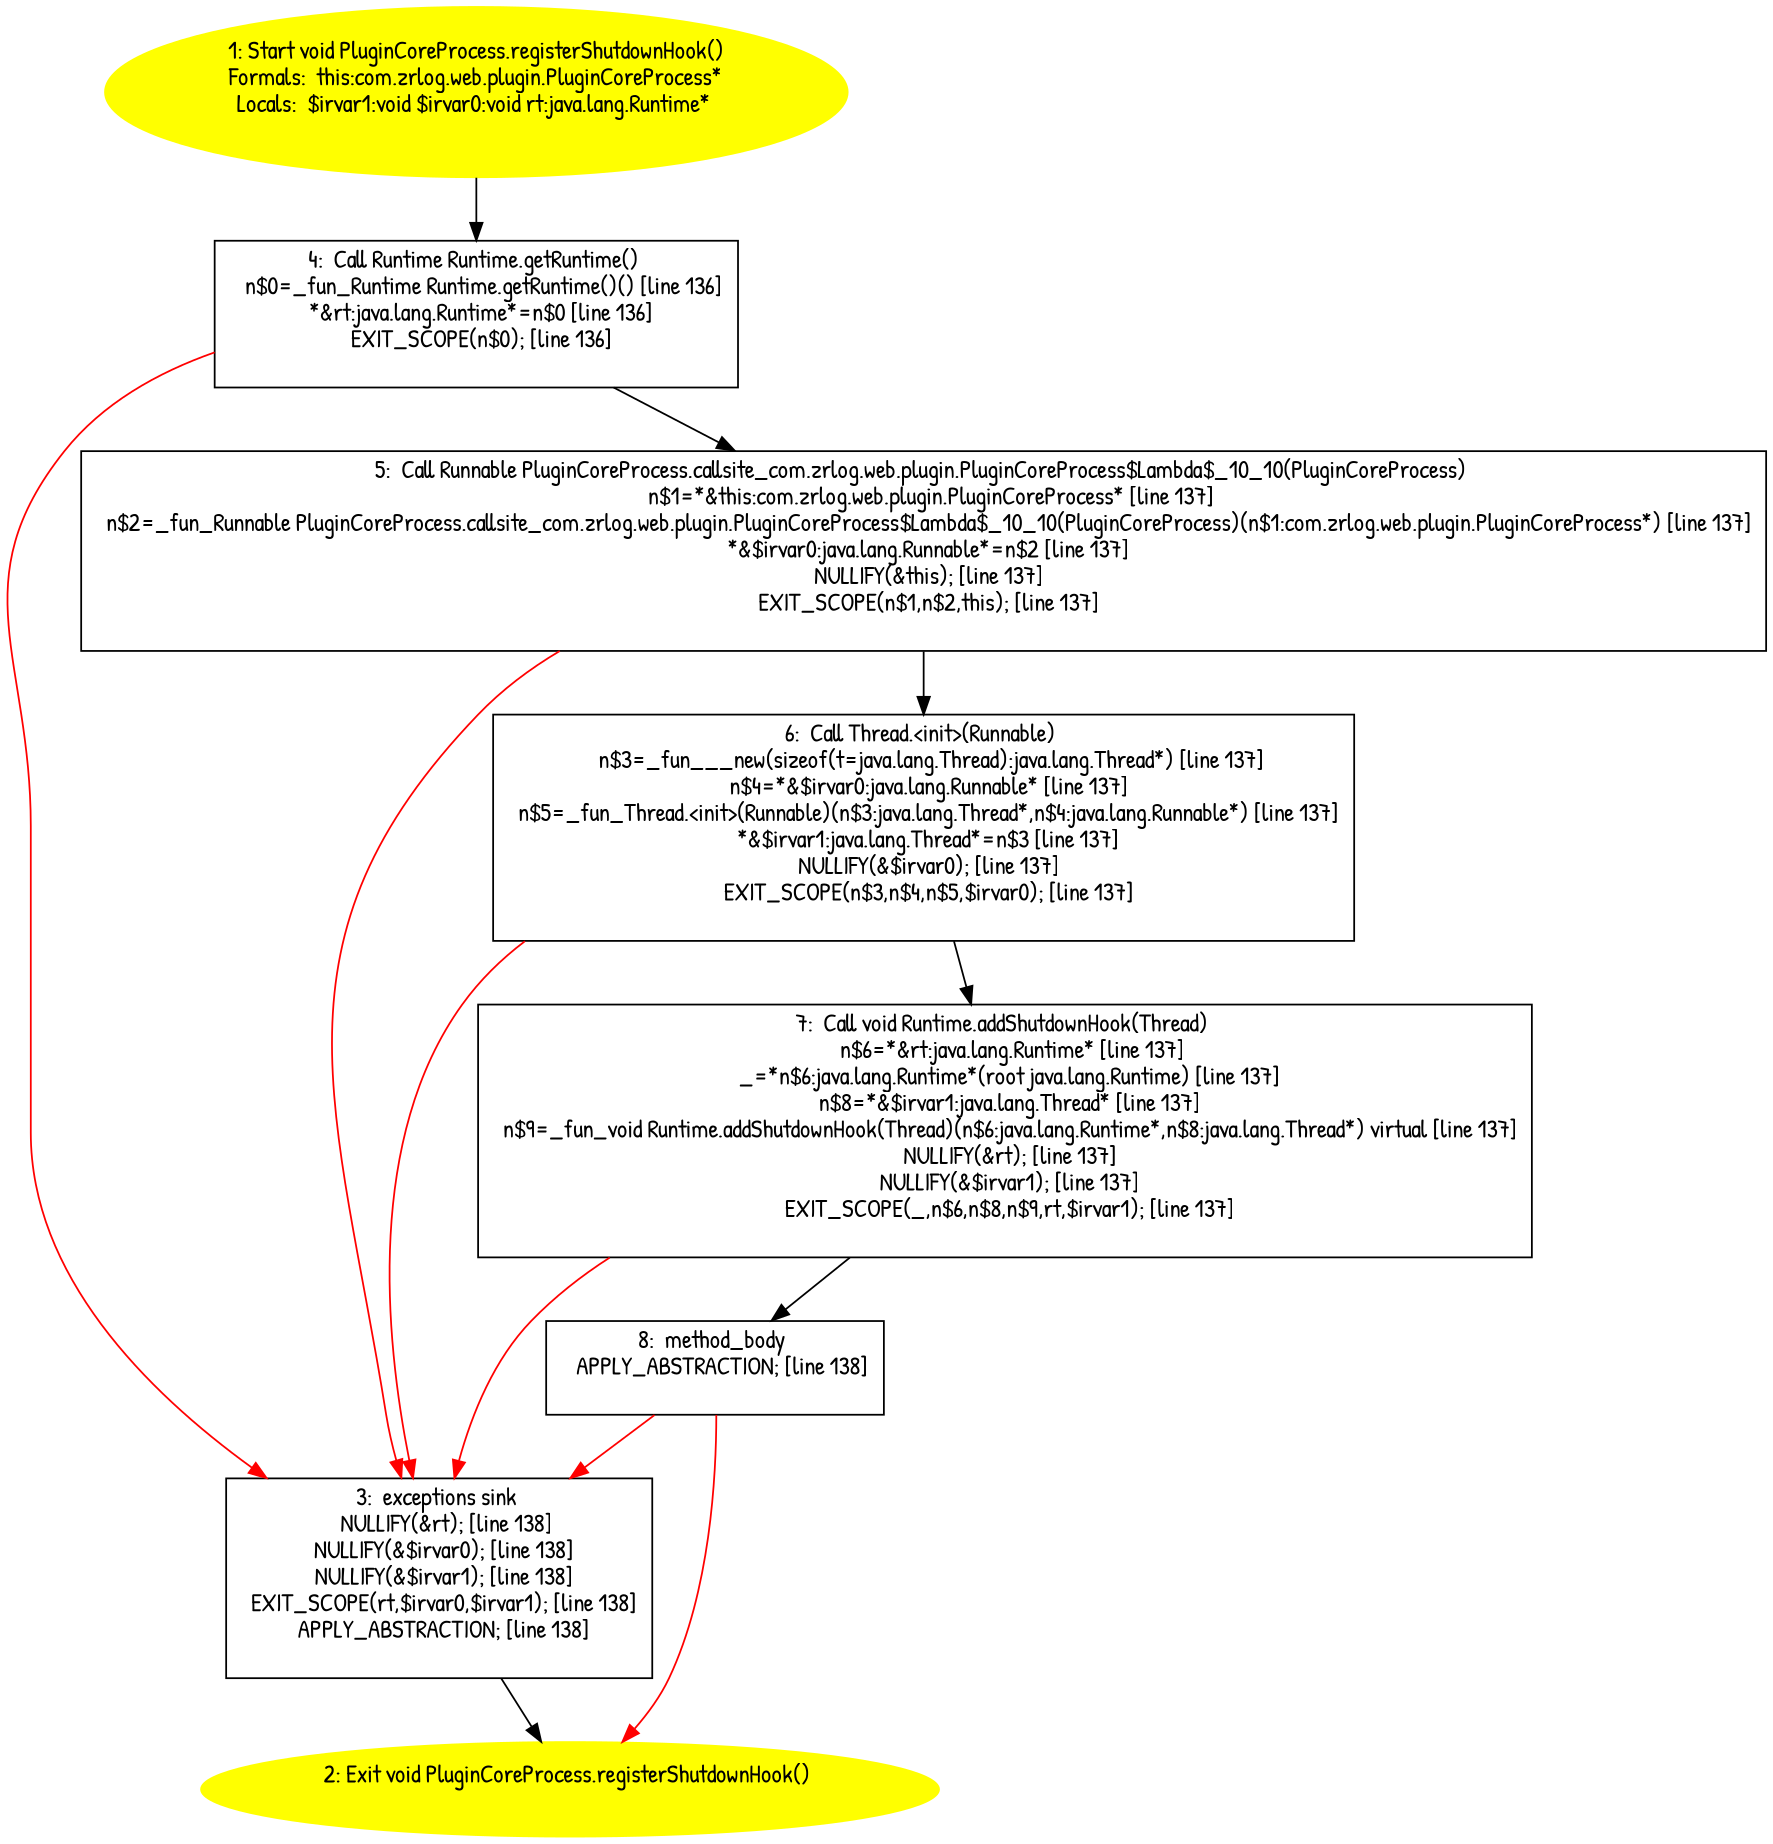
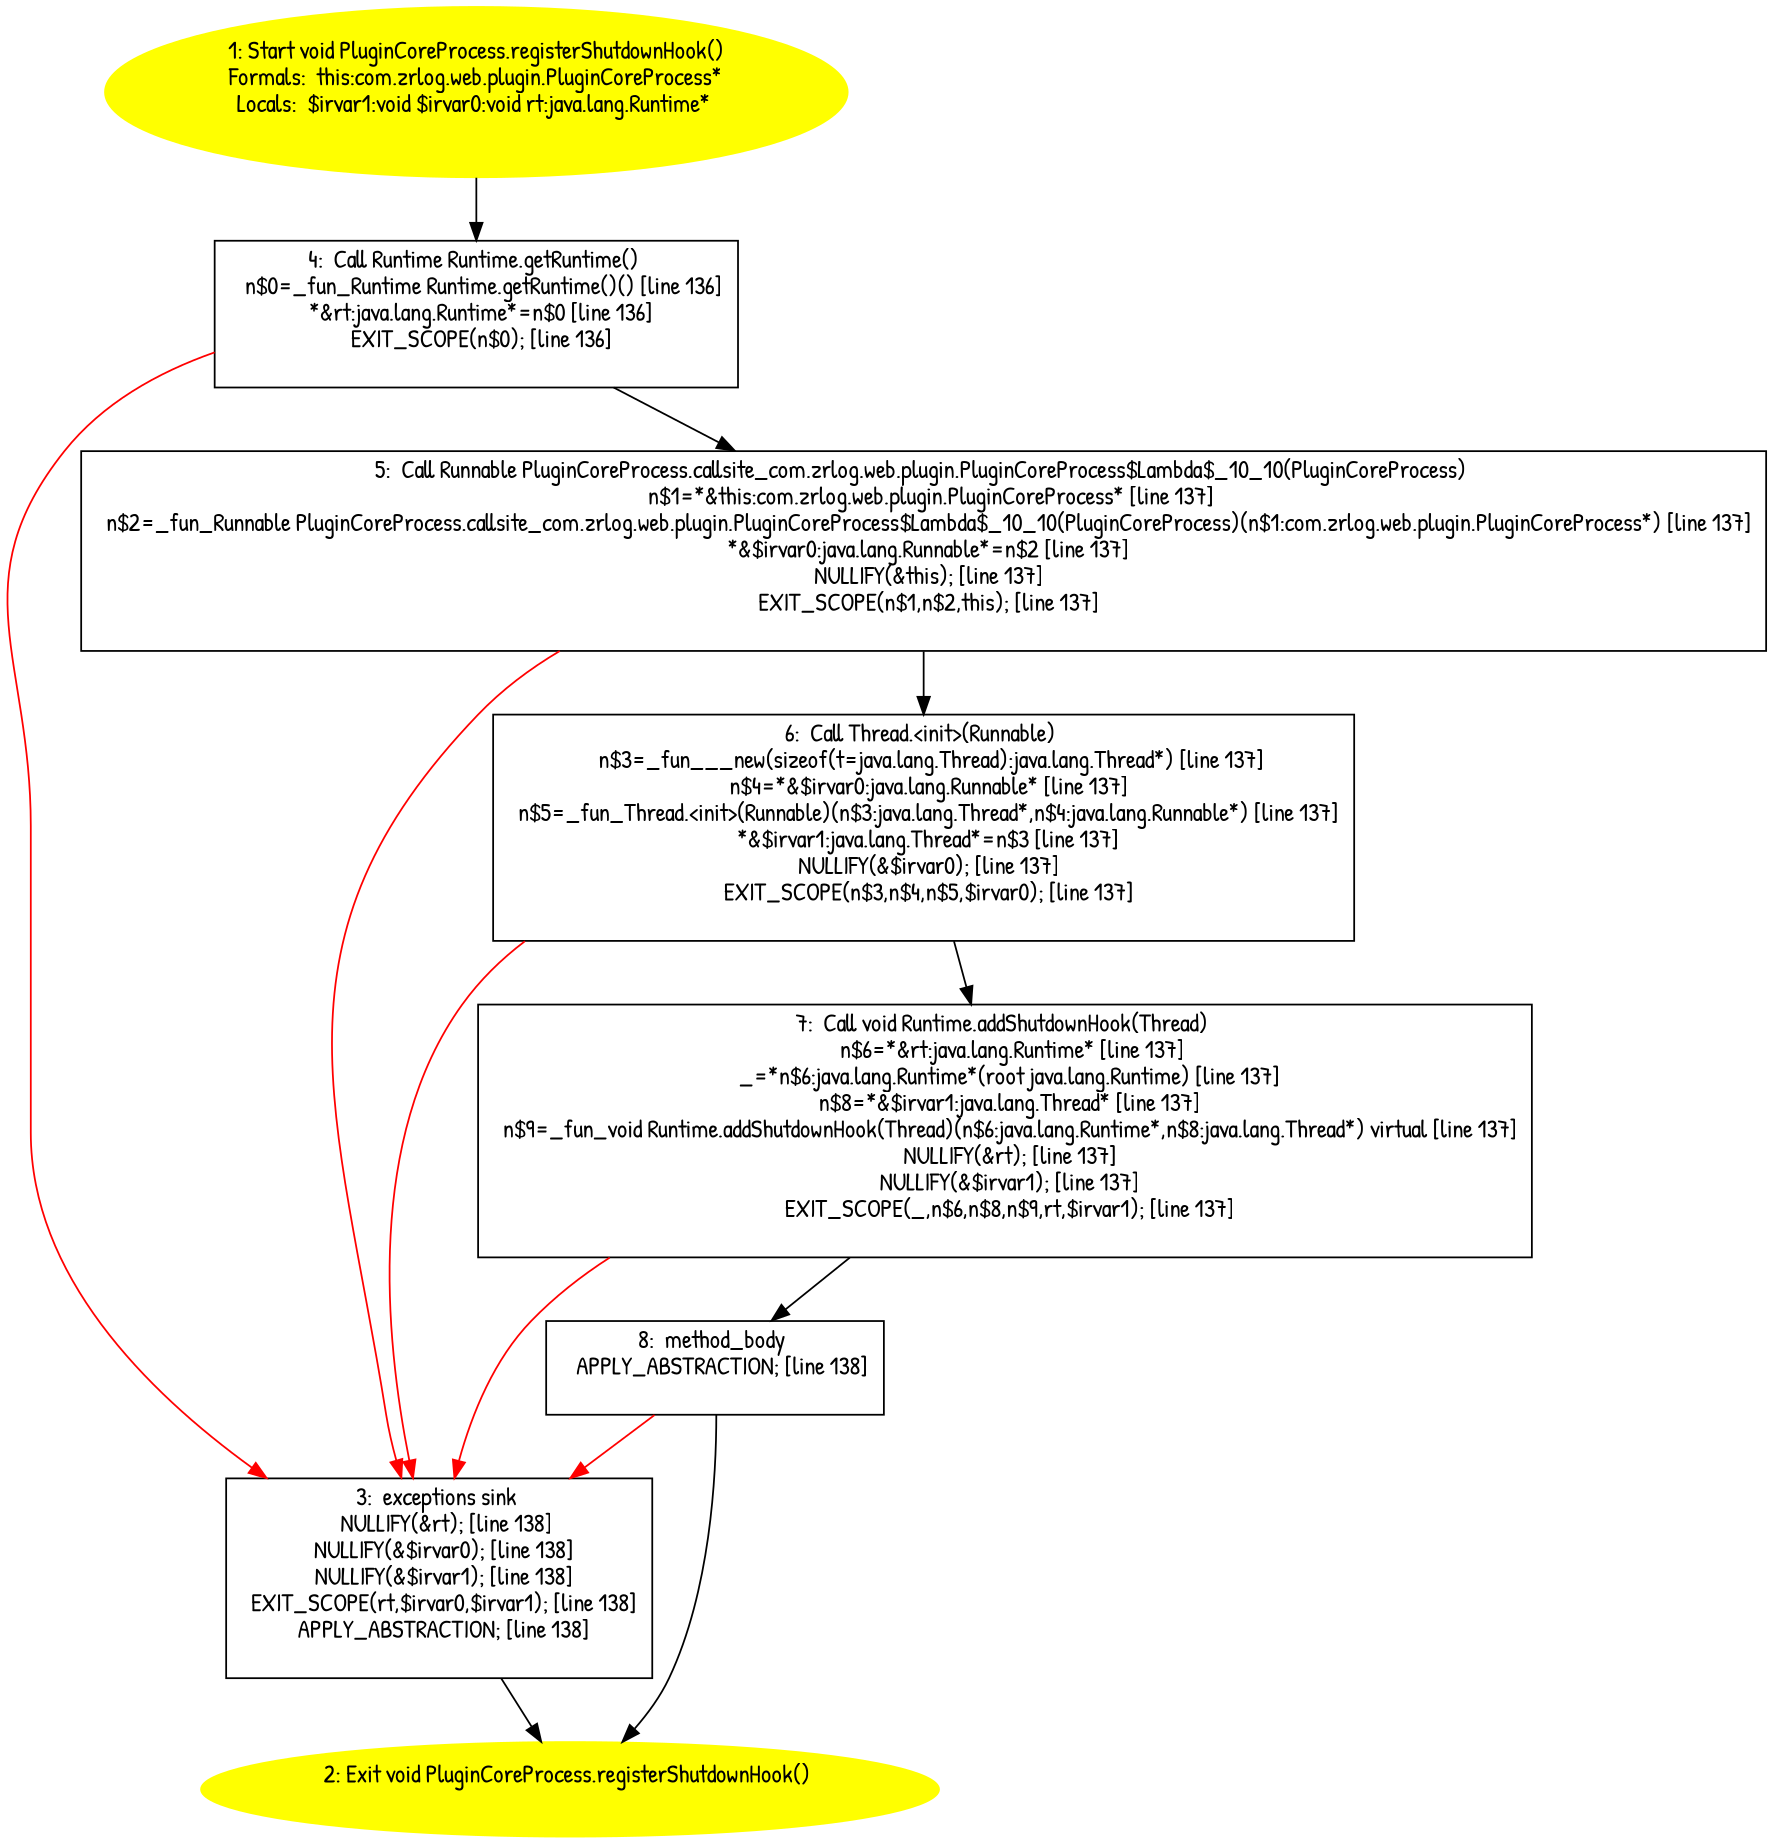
(701, 1579) -> (701, 1579)
